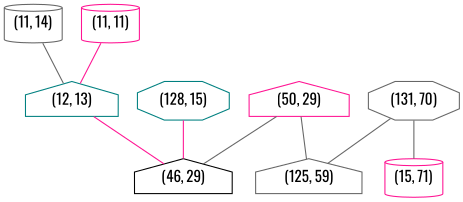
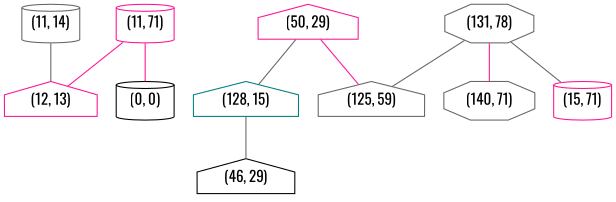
(110, 24) -> (145, 24)
(72, 101) -> (51, 101)
none -> (145, 101)
(183, 101) -> (246, 101)
(414, 101) -> (489, 24)
none -> (489, 101)
(304, 138) -> (340, 62)
(183, 139) -> (246, 138)
(129, 140) -> none
(240, 140) -> (277, 62)
